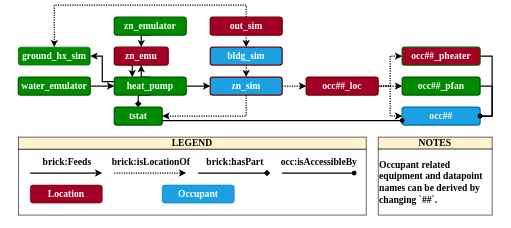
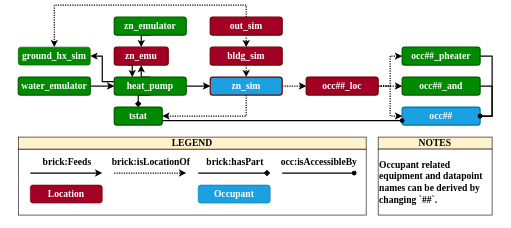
(246, 56) -> (246, 56)
(441, 56) -> (441, 56)
(441, 86) -> (441, 86)
(198, 194) -> (234, 194)
